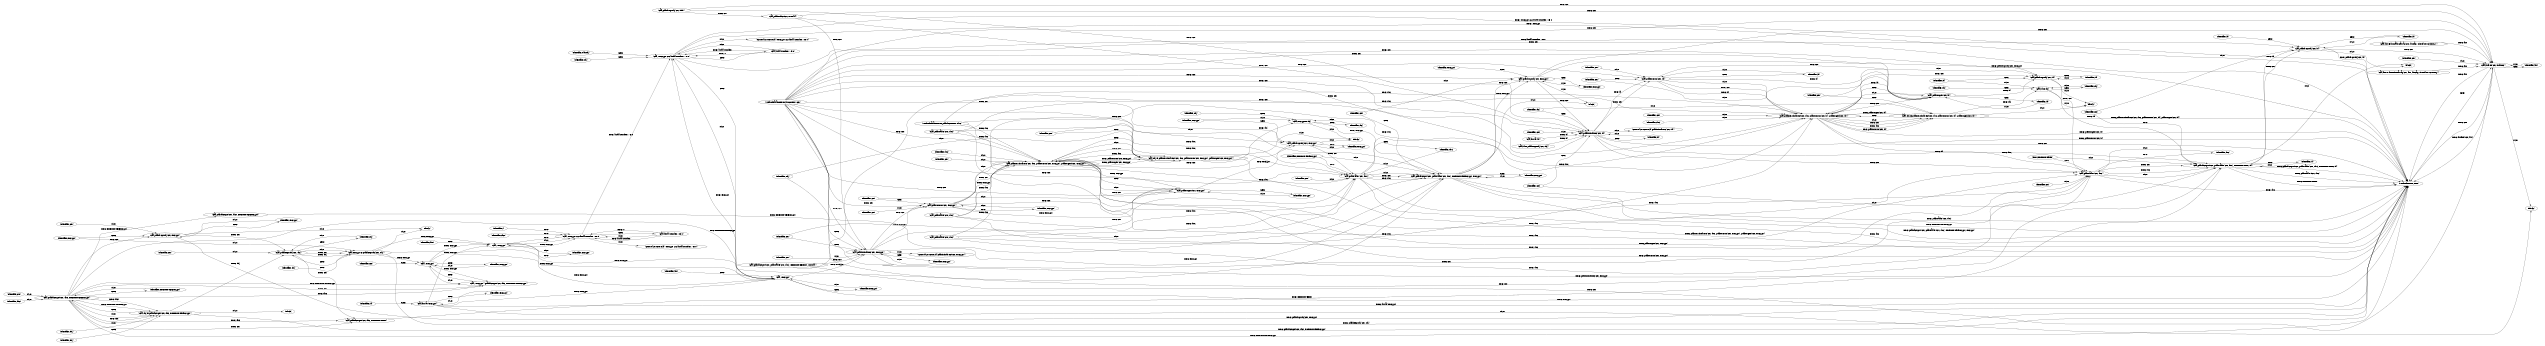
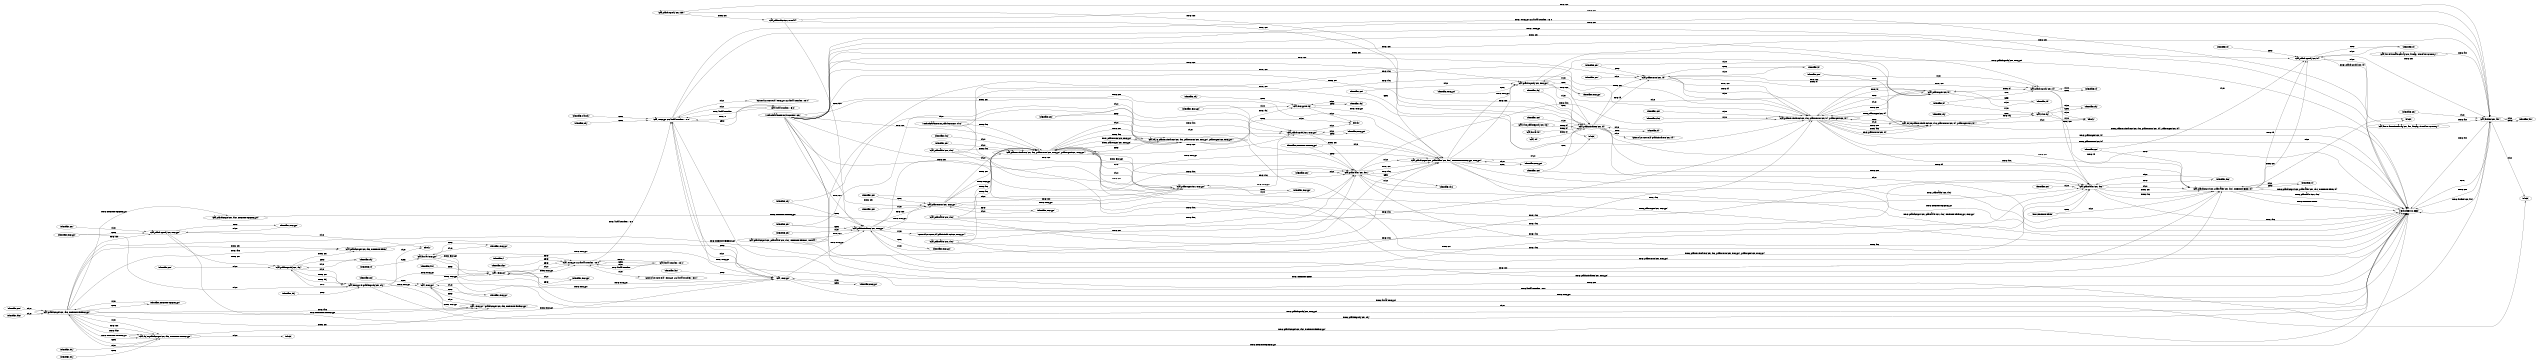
(2493, 65) -> (2490, 119)
none -> (1533, 139)
(223, 285) -> none
